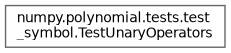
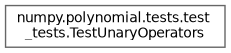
(115, 26) -> (115, 26)
